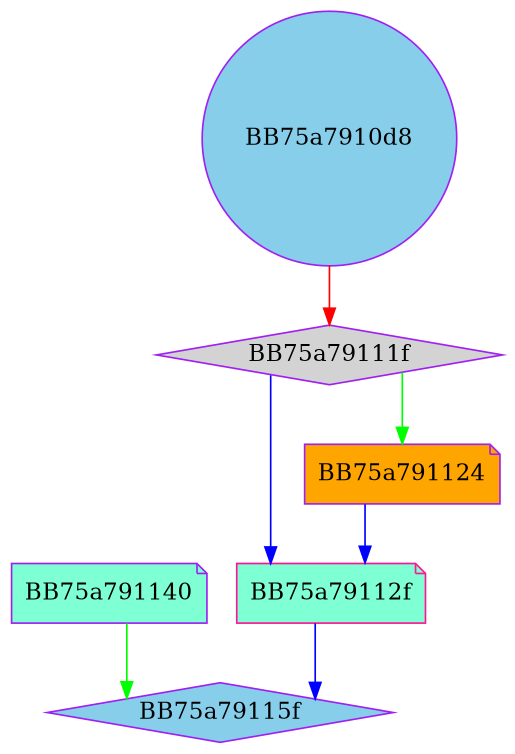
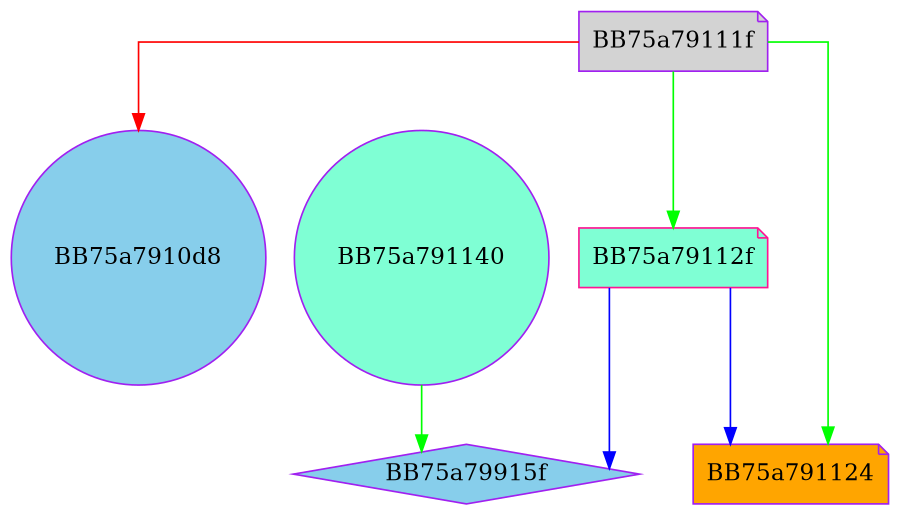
(329, 287) -> (323, 42)
(329, 355) -> (673, 41)
(271, 461) -> (673, 141)
(365, 525) -> (730, 358)
(109, 593) -> (422, 258)
(220, 713) -> (466, 474)
